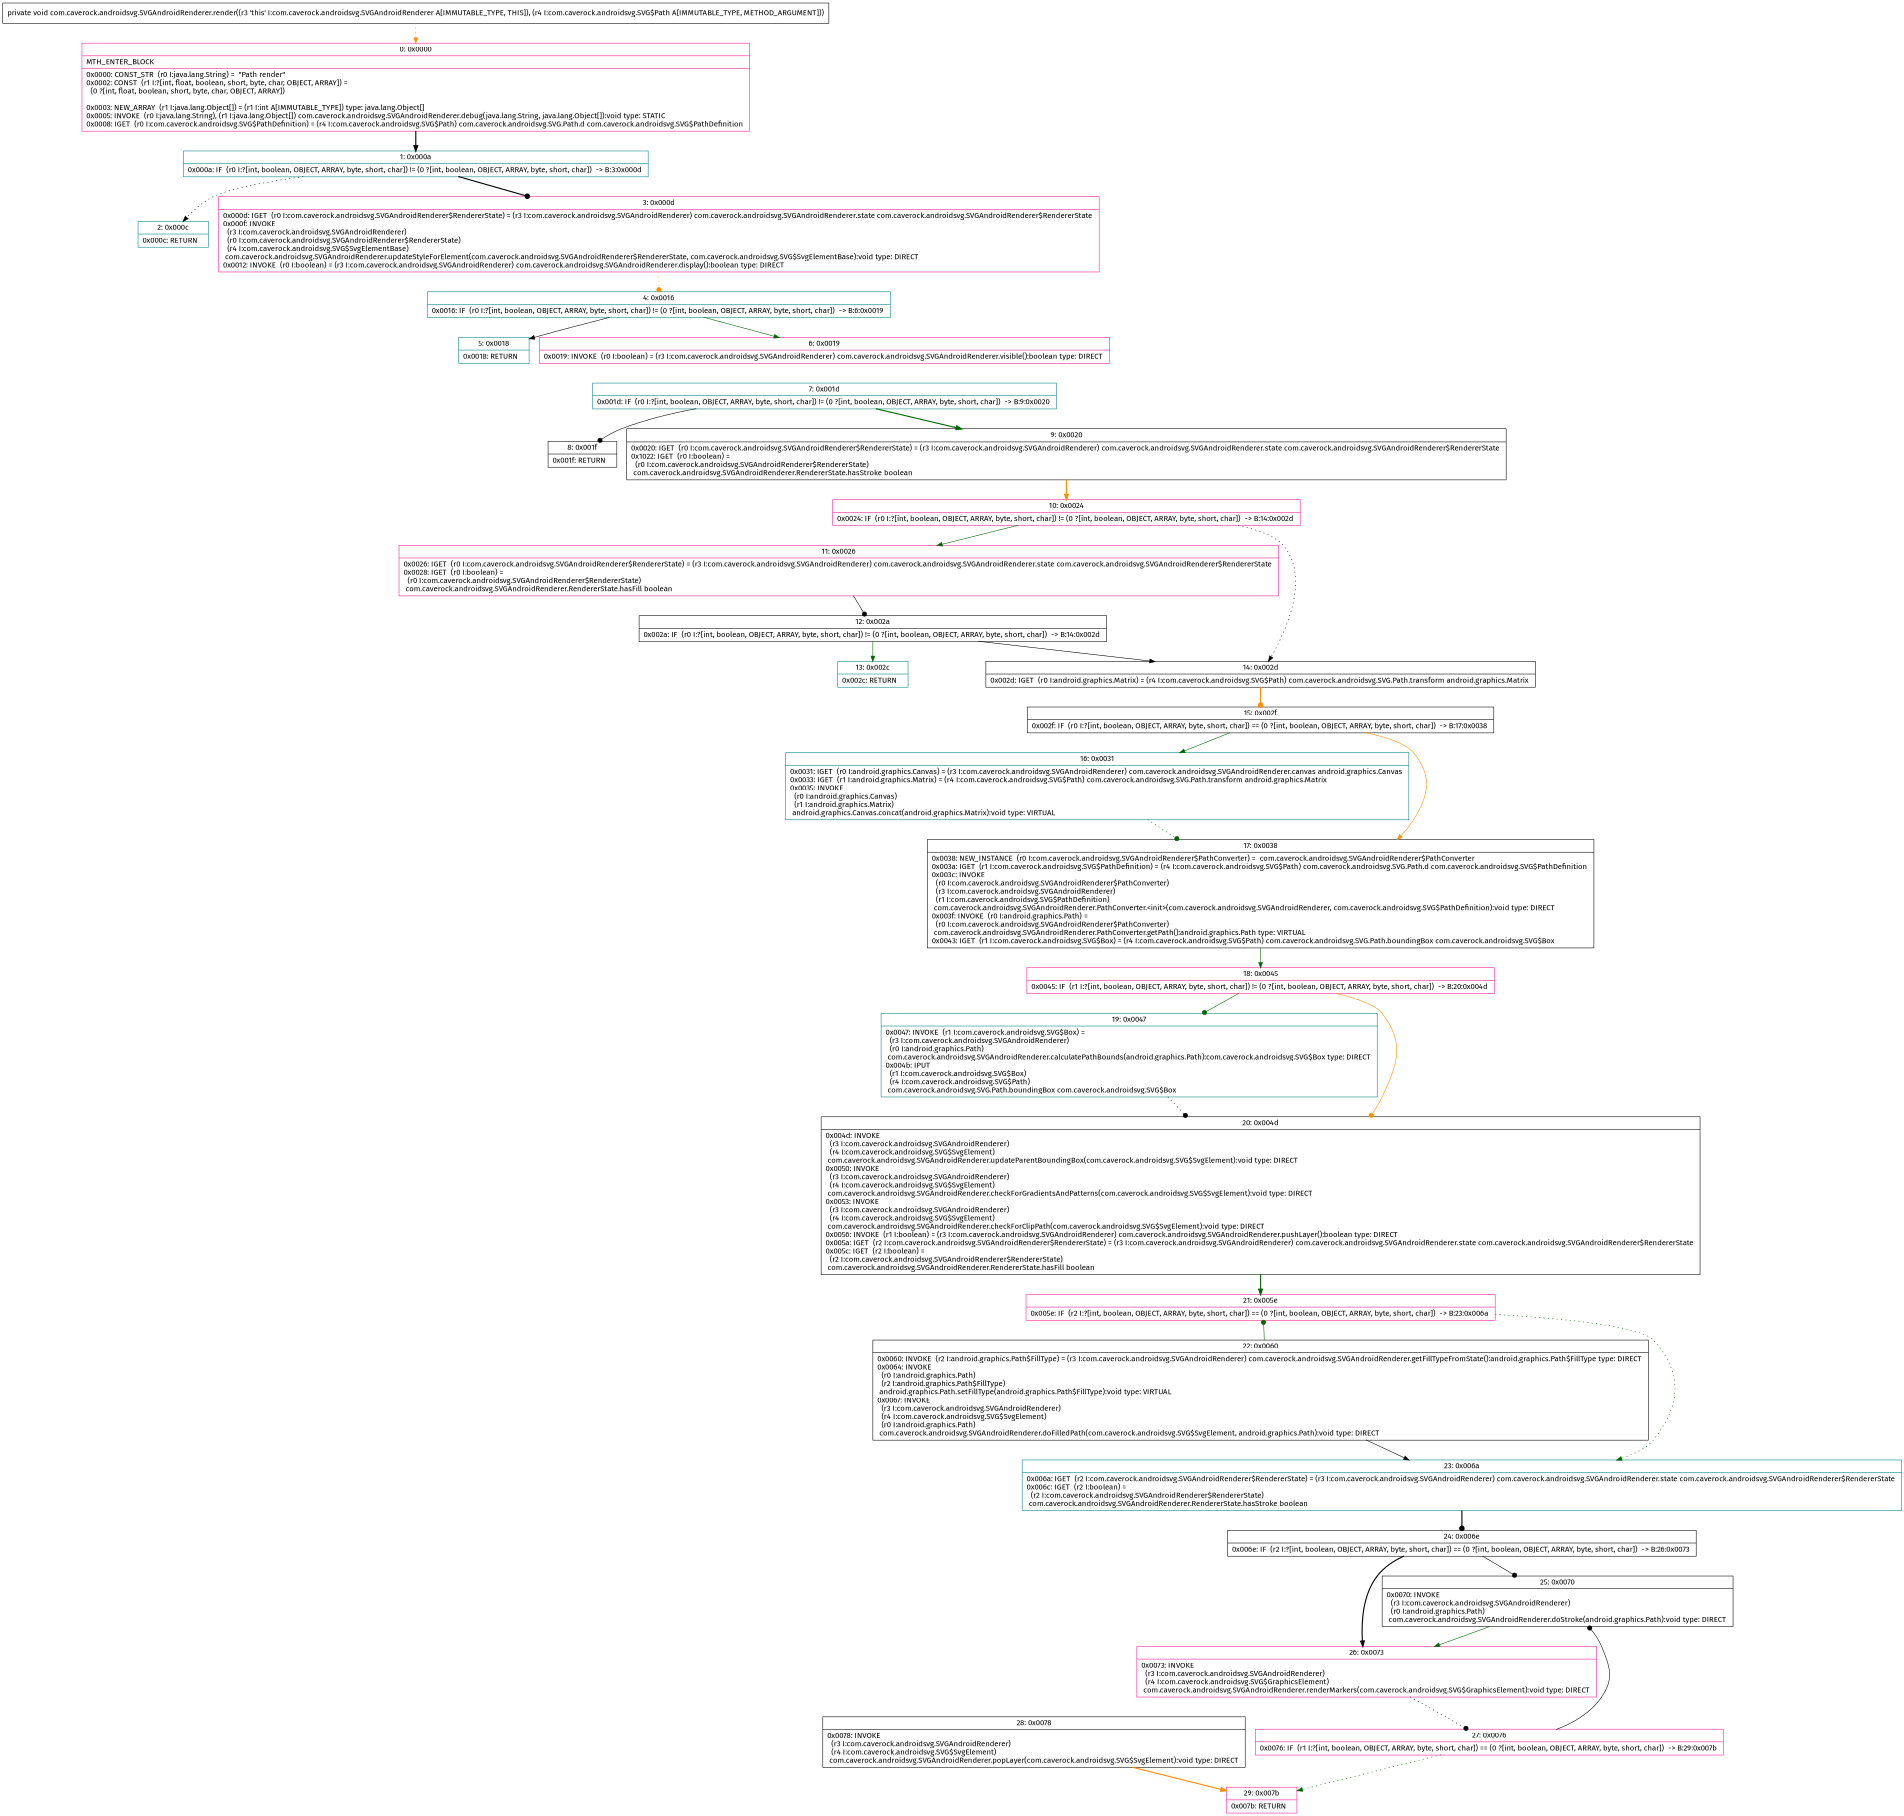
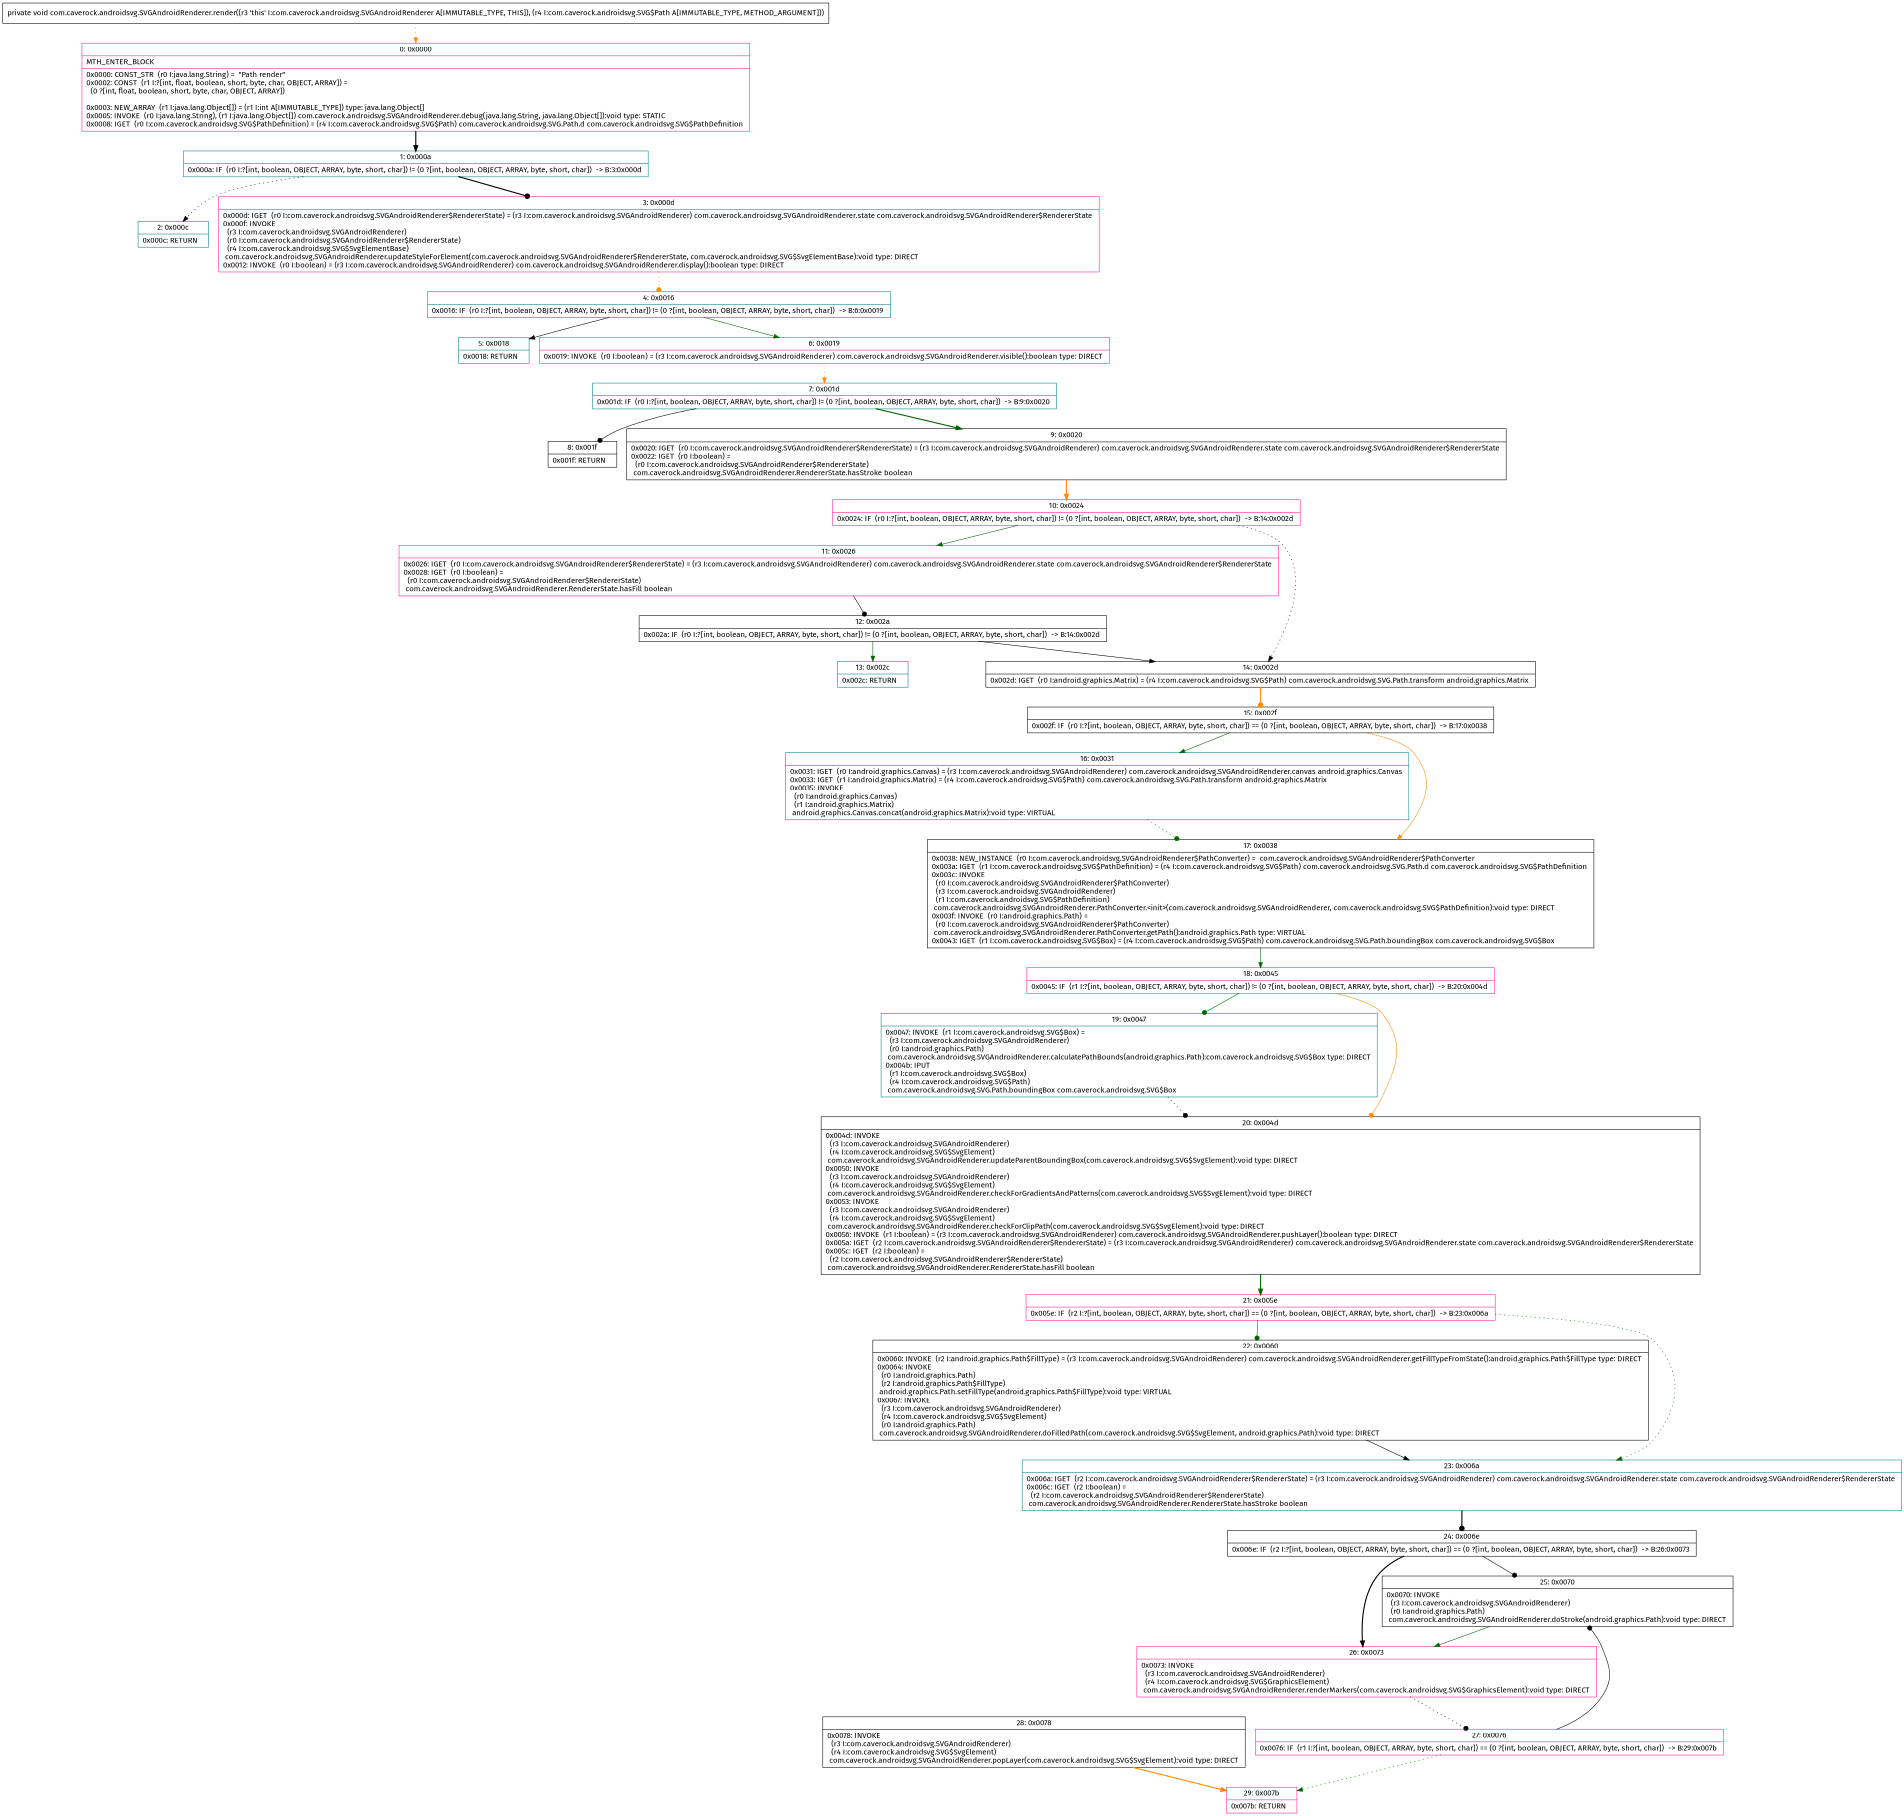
none -> (824, 370)
(682, 457) -> (682, 457)
(1264, 1332) -> (1257, 1328)
